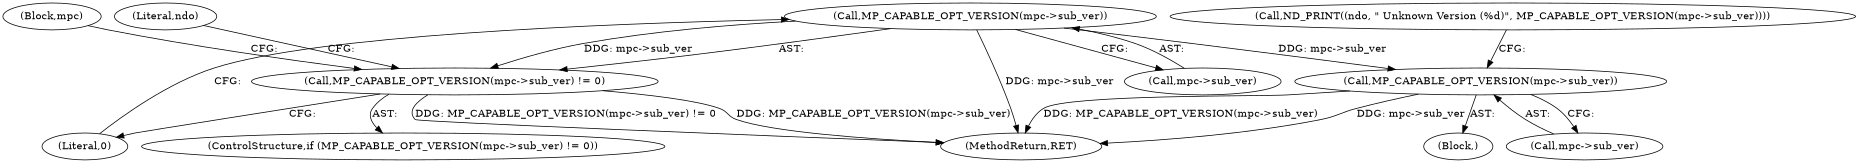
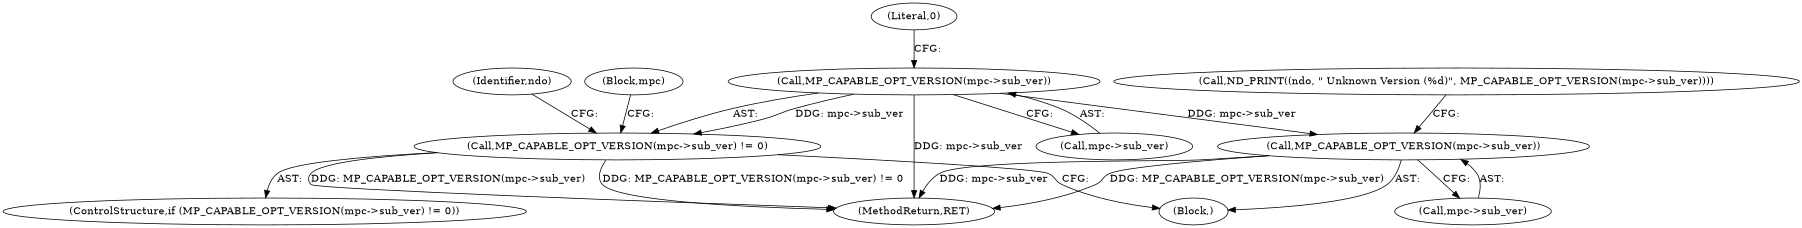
(166, 16) -> (512, 81)
(252, 114) -> (950, 164)
